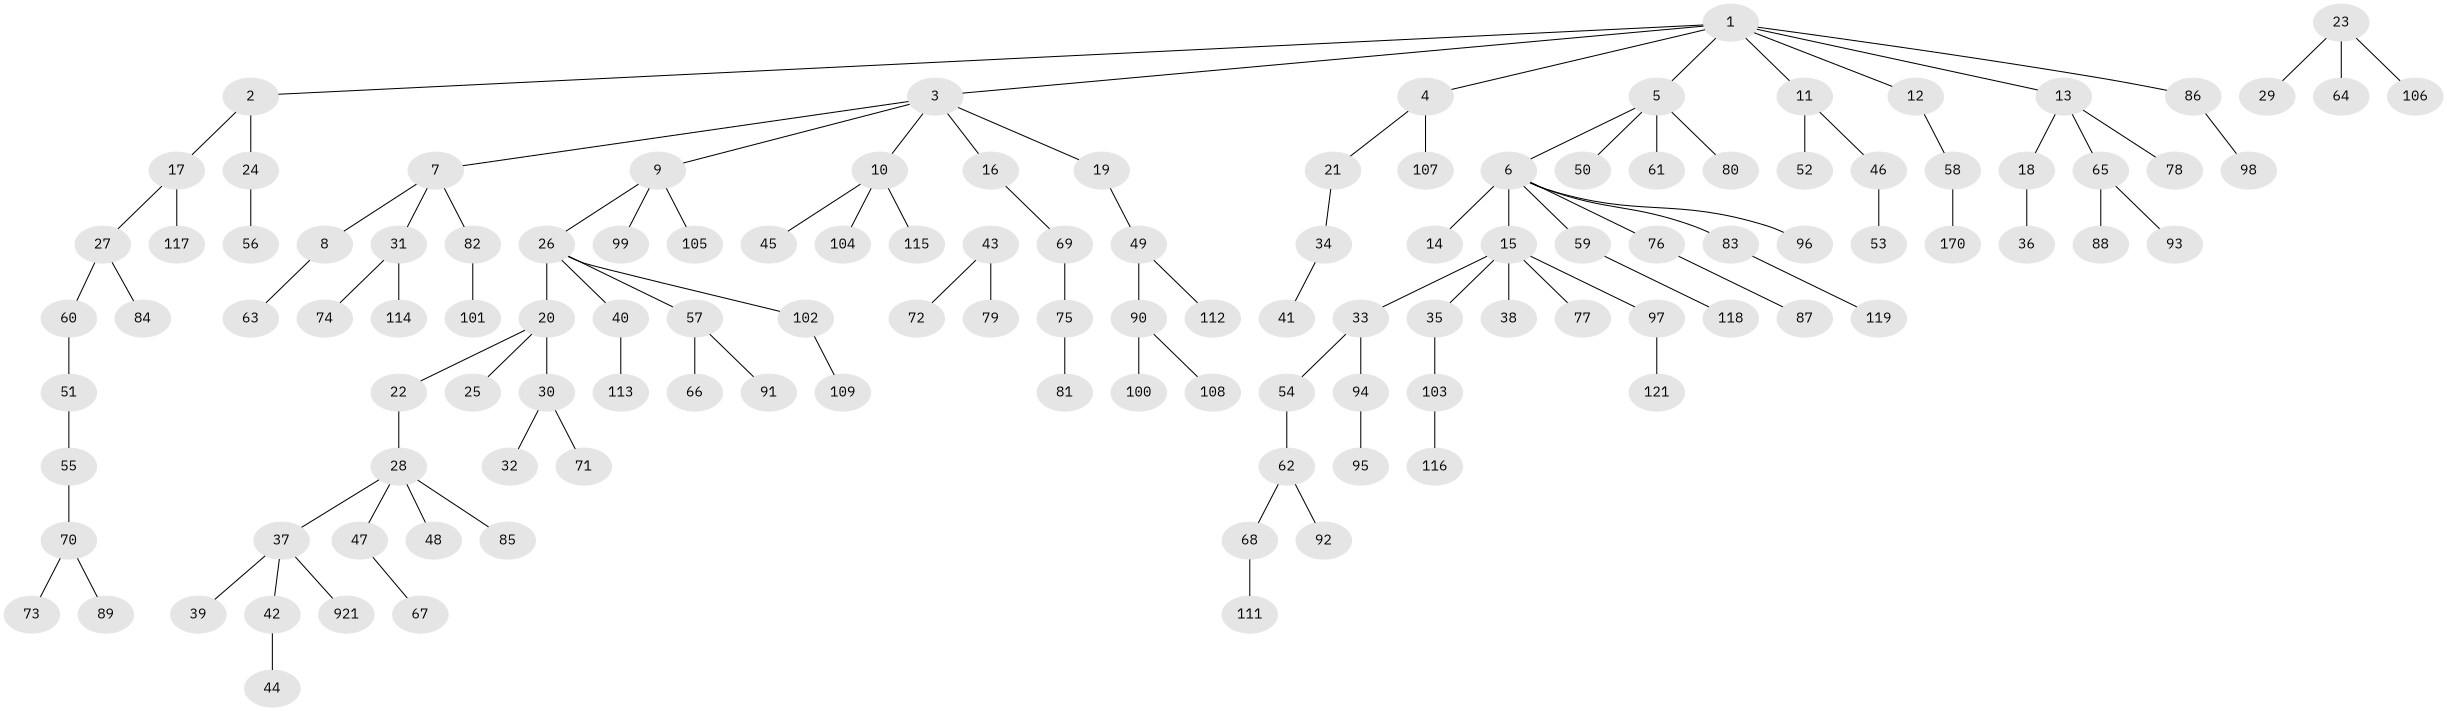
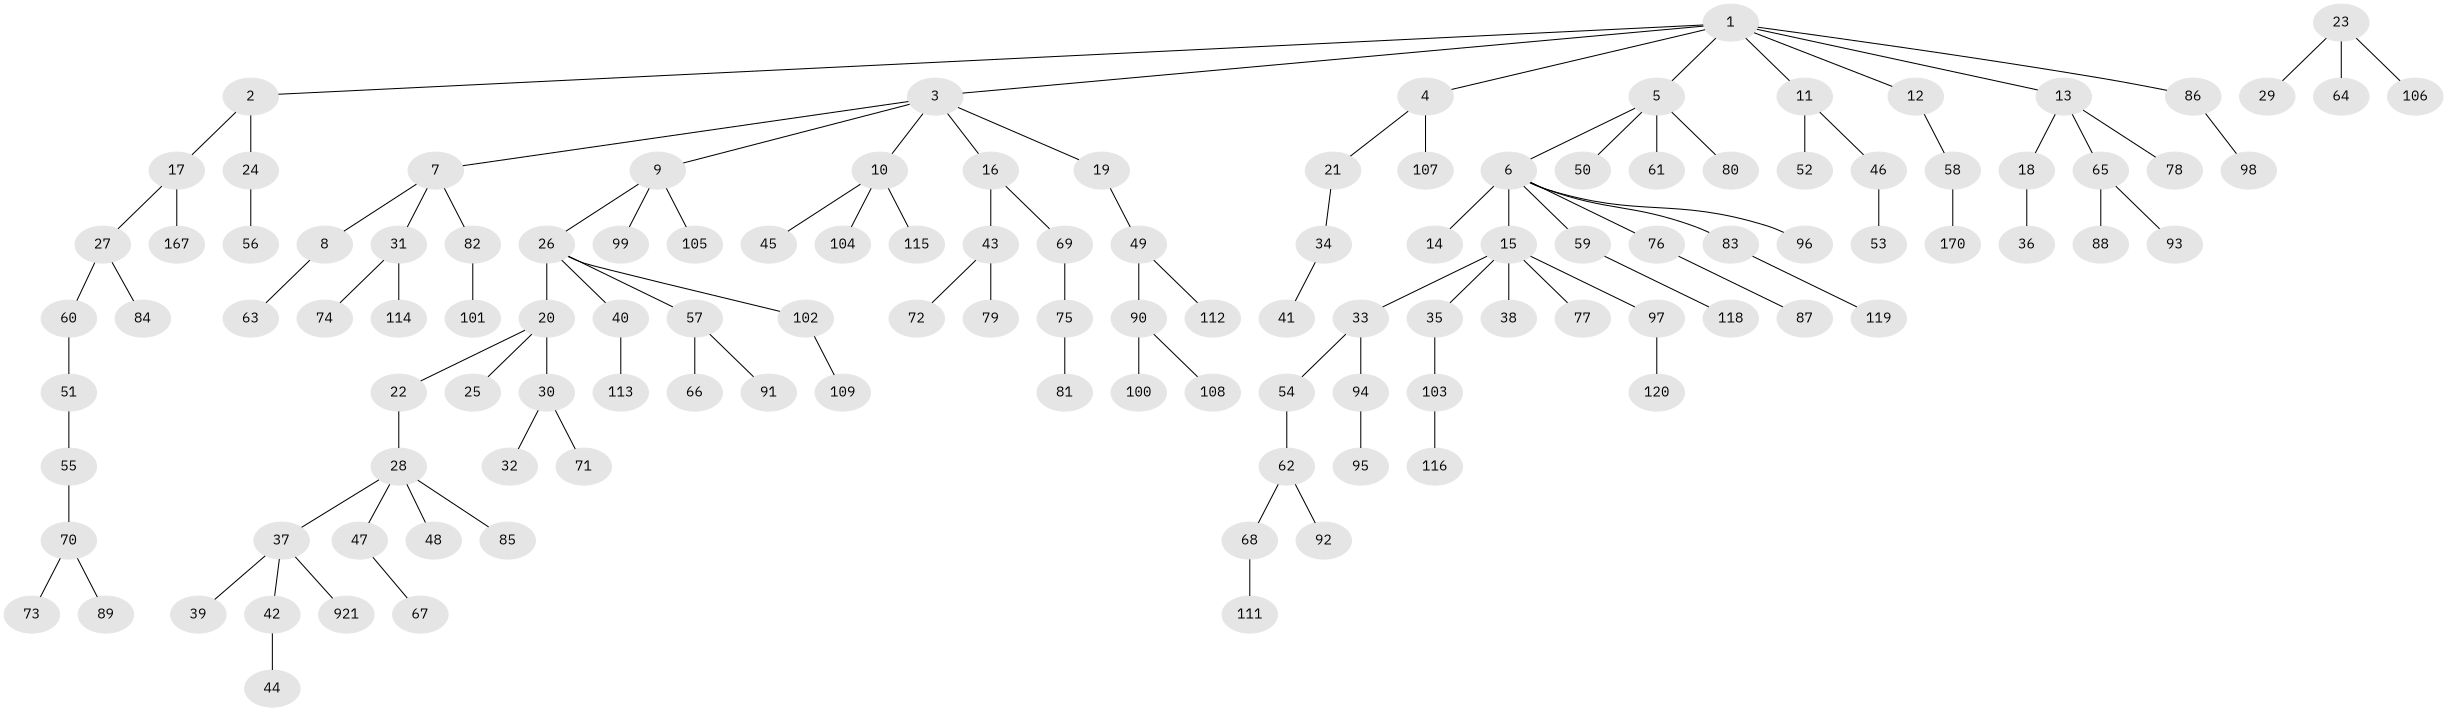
none -> (991, 208)
(177, 245) -> (177, 245)
(1657, 393) -> (1657, 393)
